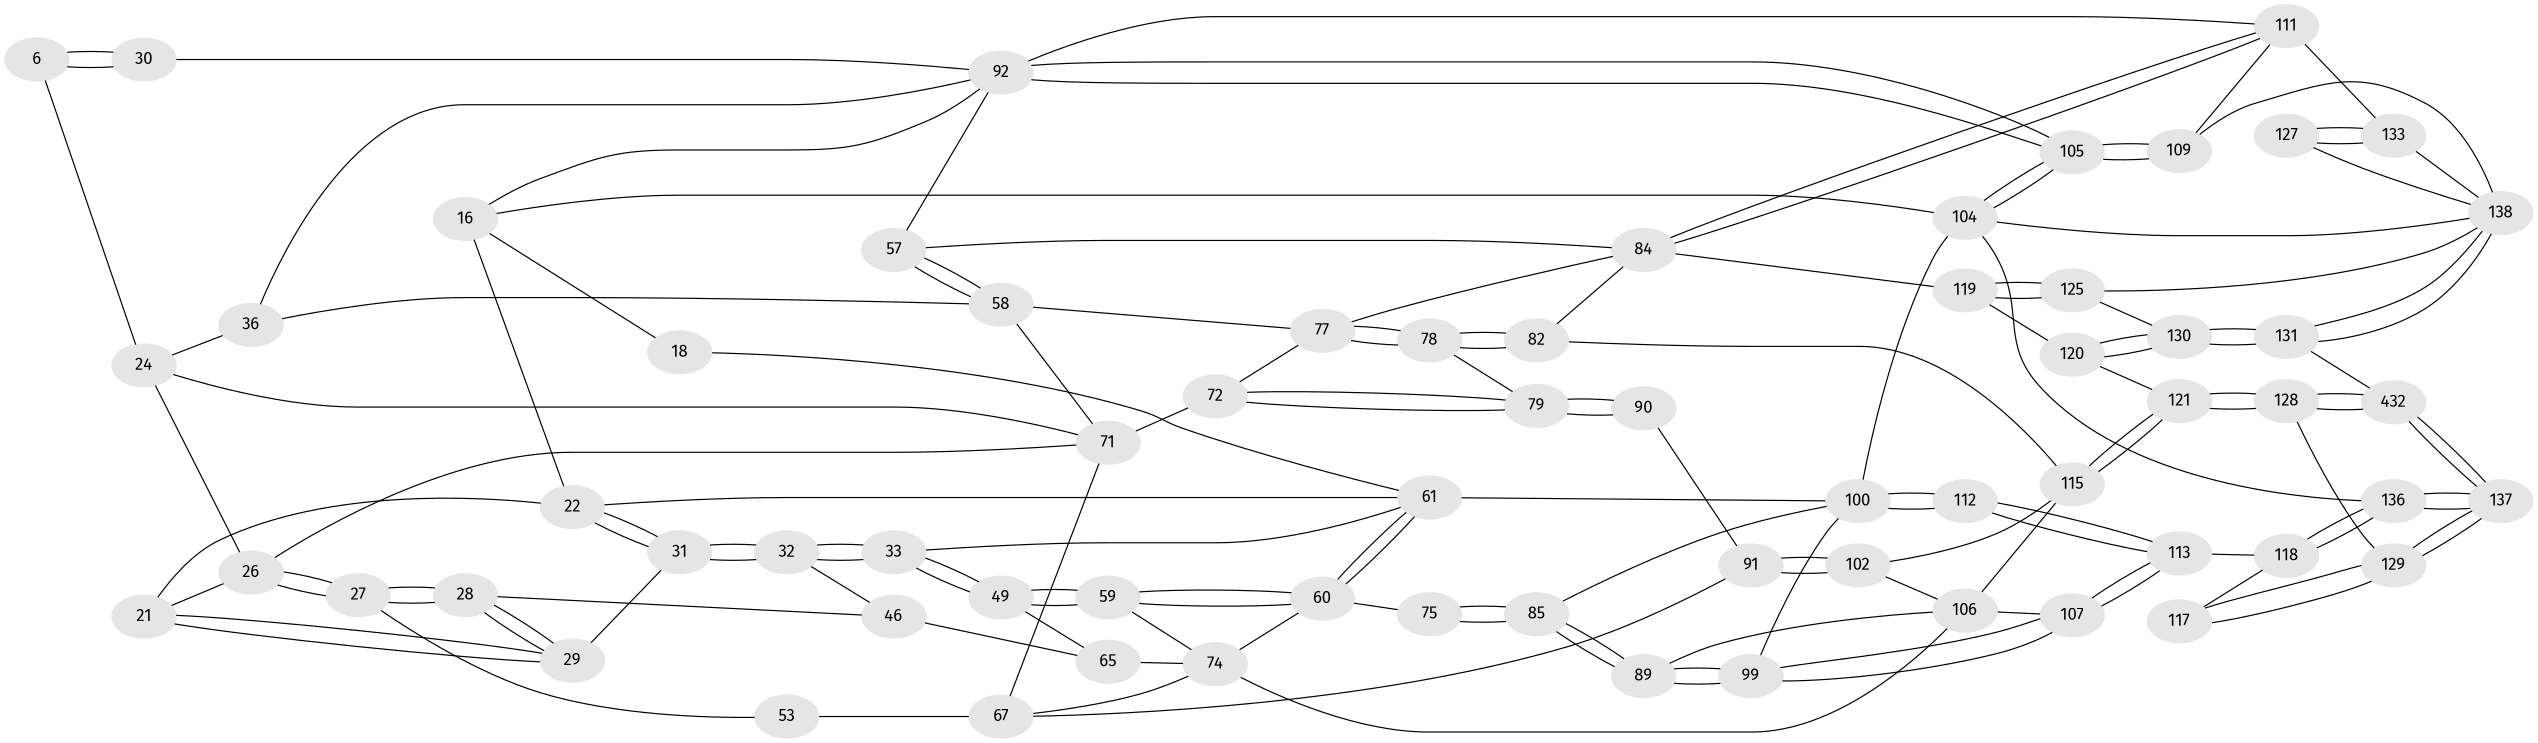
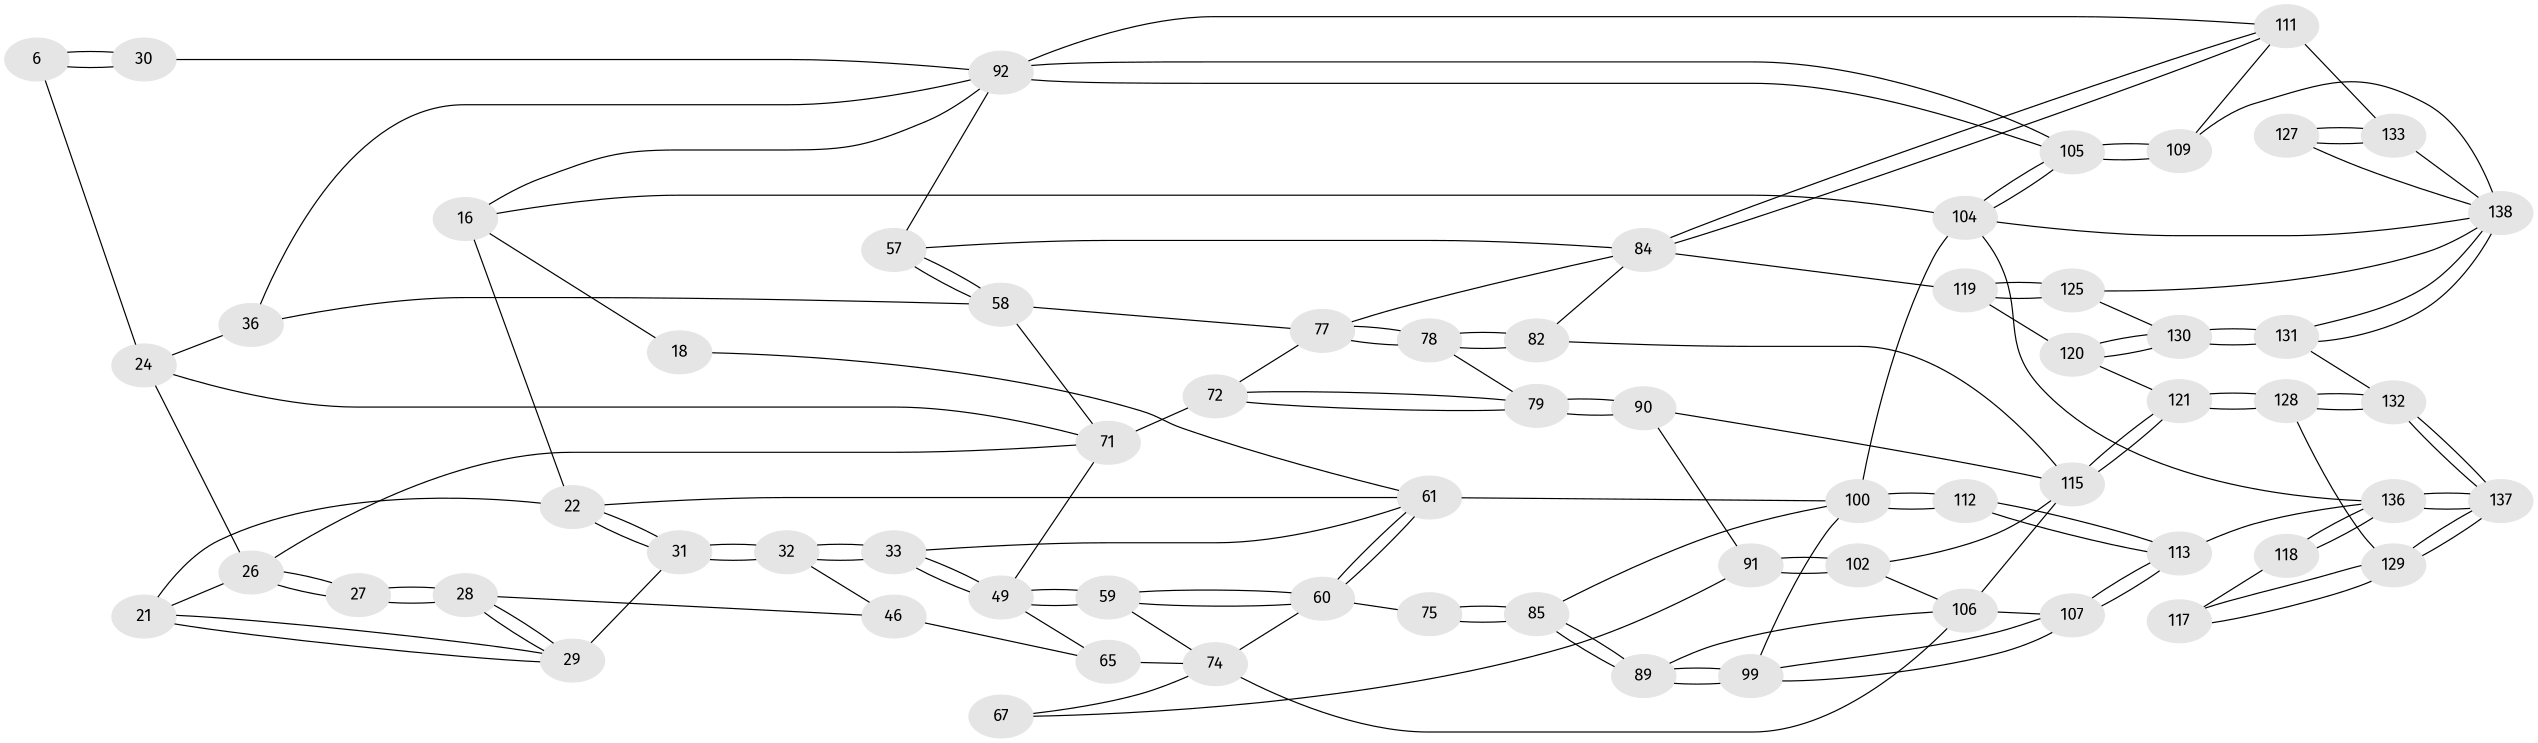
(2394, 402) -> (2394, 402)
none -> (1859, 444)
(2233, 555) -> (2282, 517)
(1055, 580) -> (1055, 520)
(787, 717) -> none
